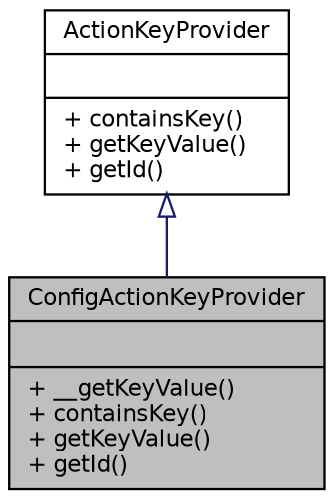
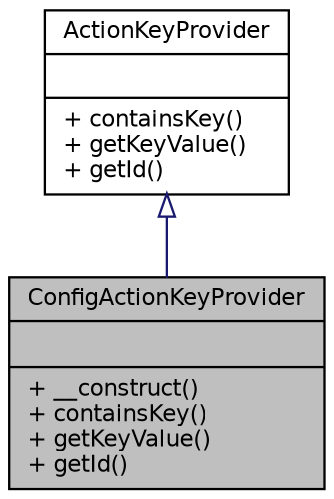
(132, 389) -> (114, 389)
